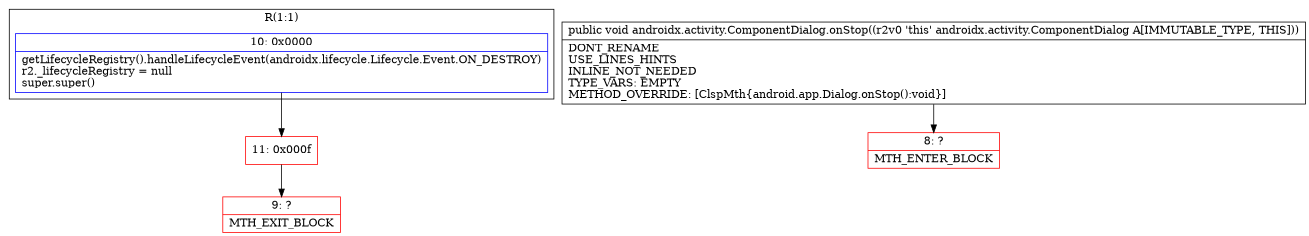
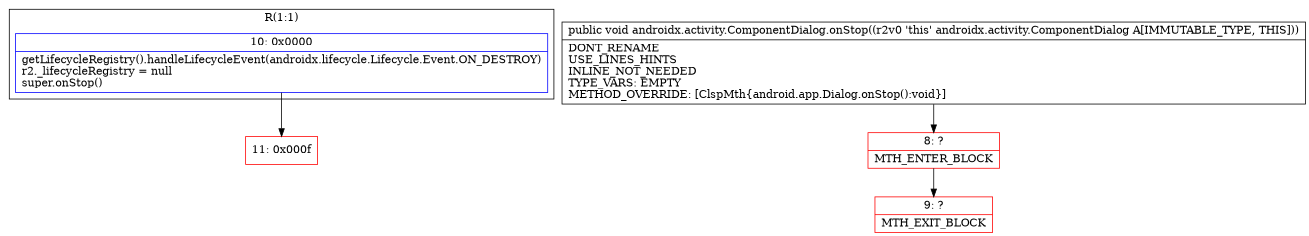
(58, 83) -> (62, 83)
(282, 177) -> (934, 179)
